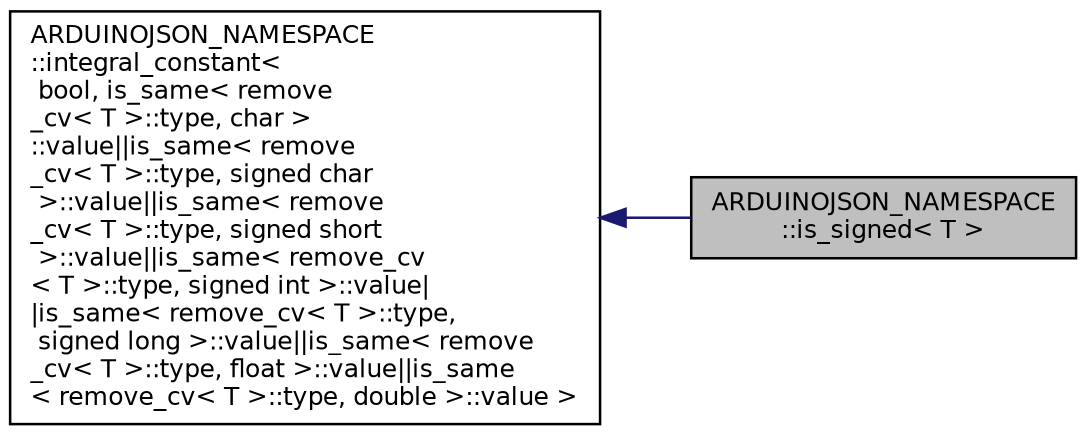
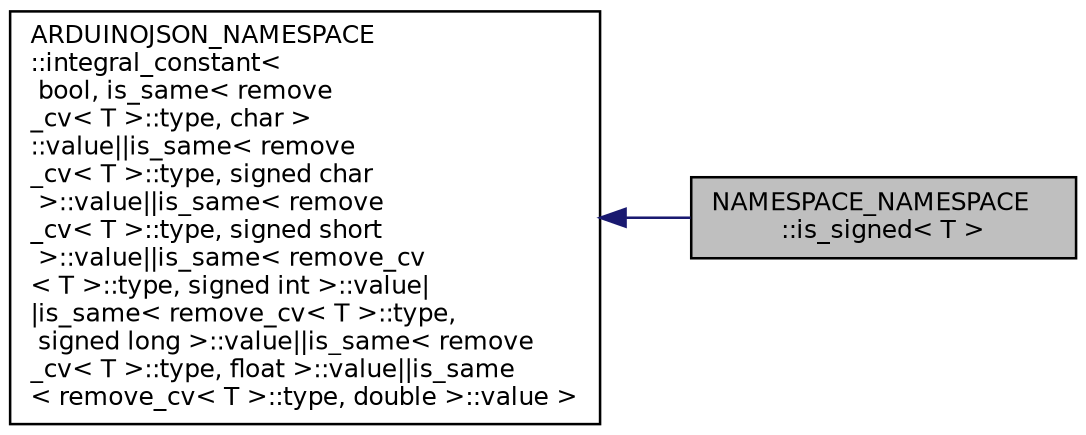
(884, 218) -> (884, 218)
